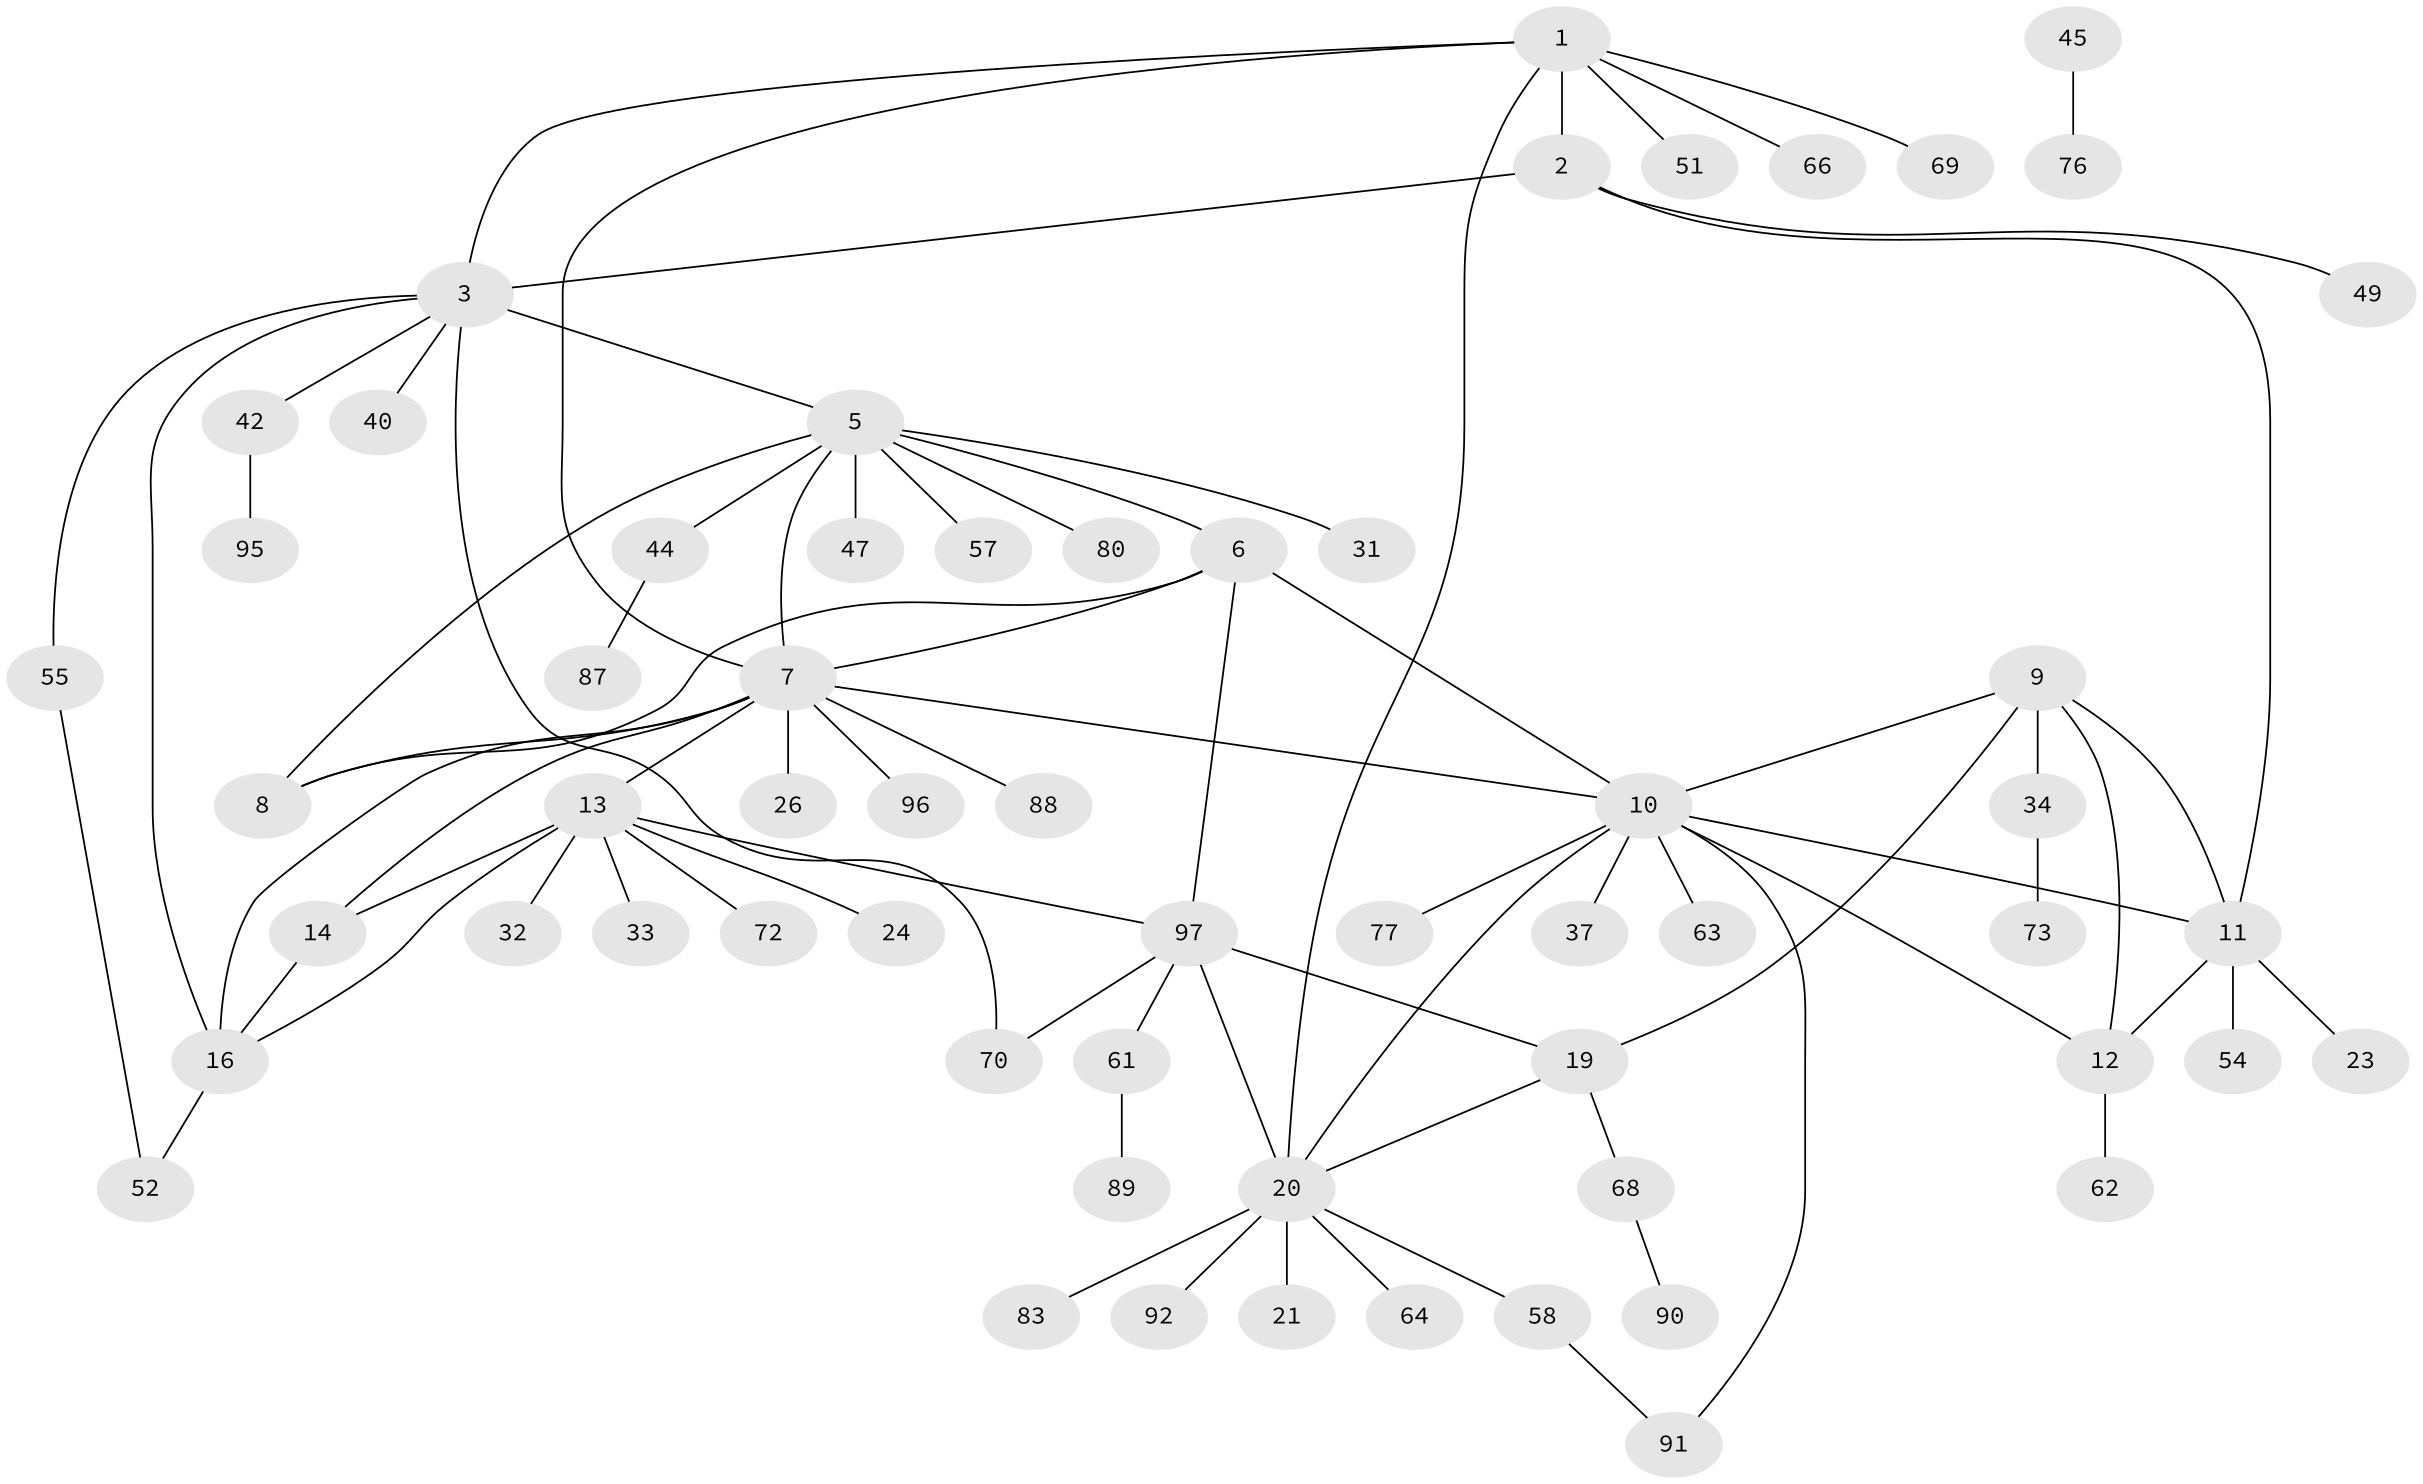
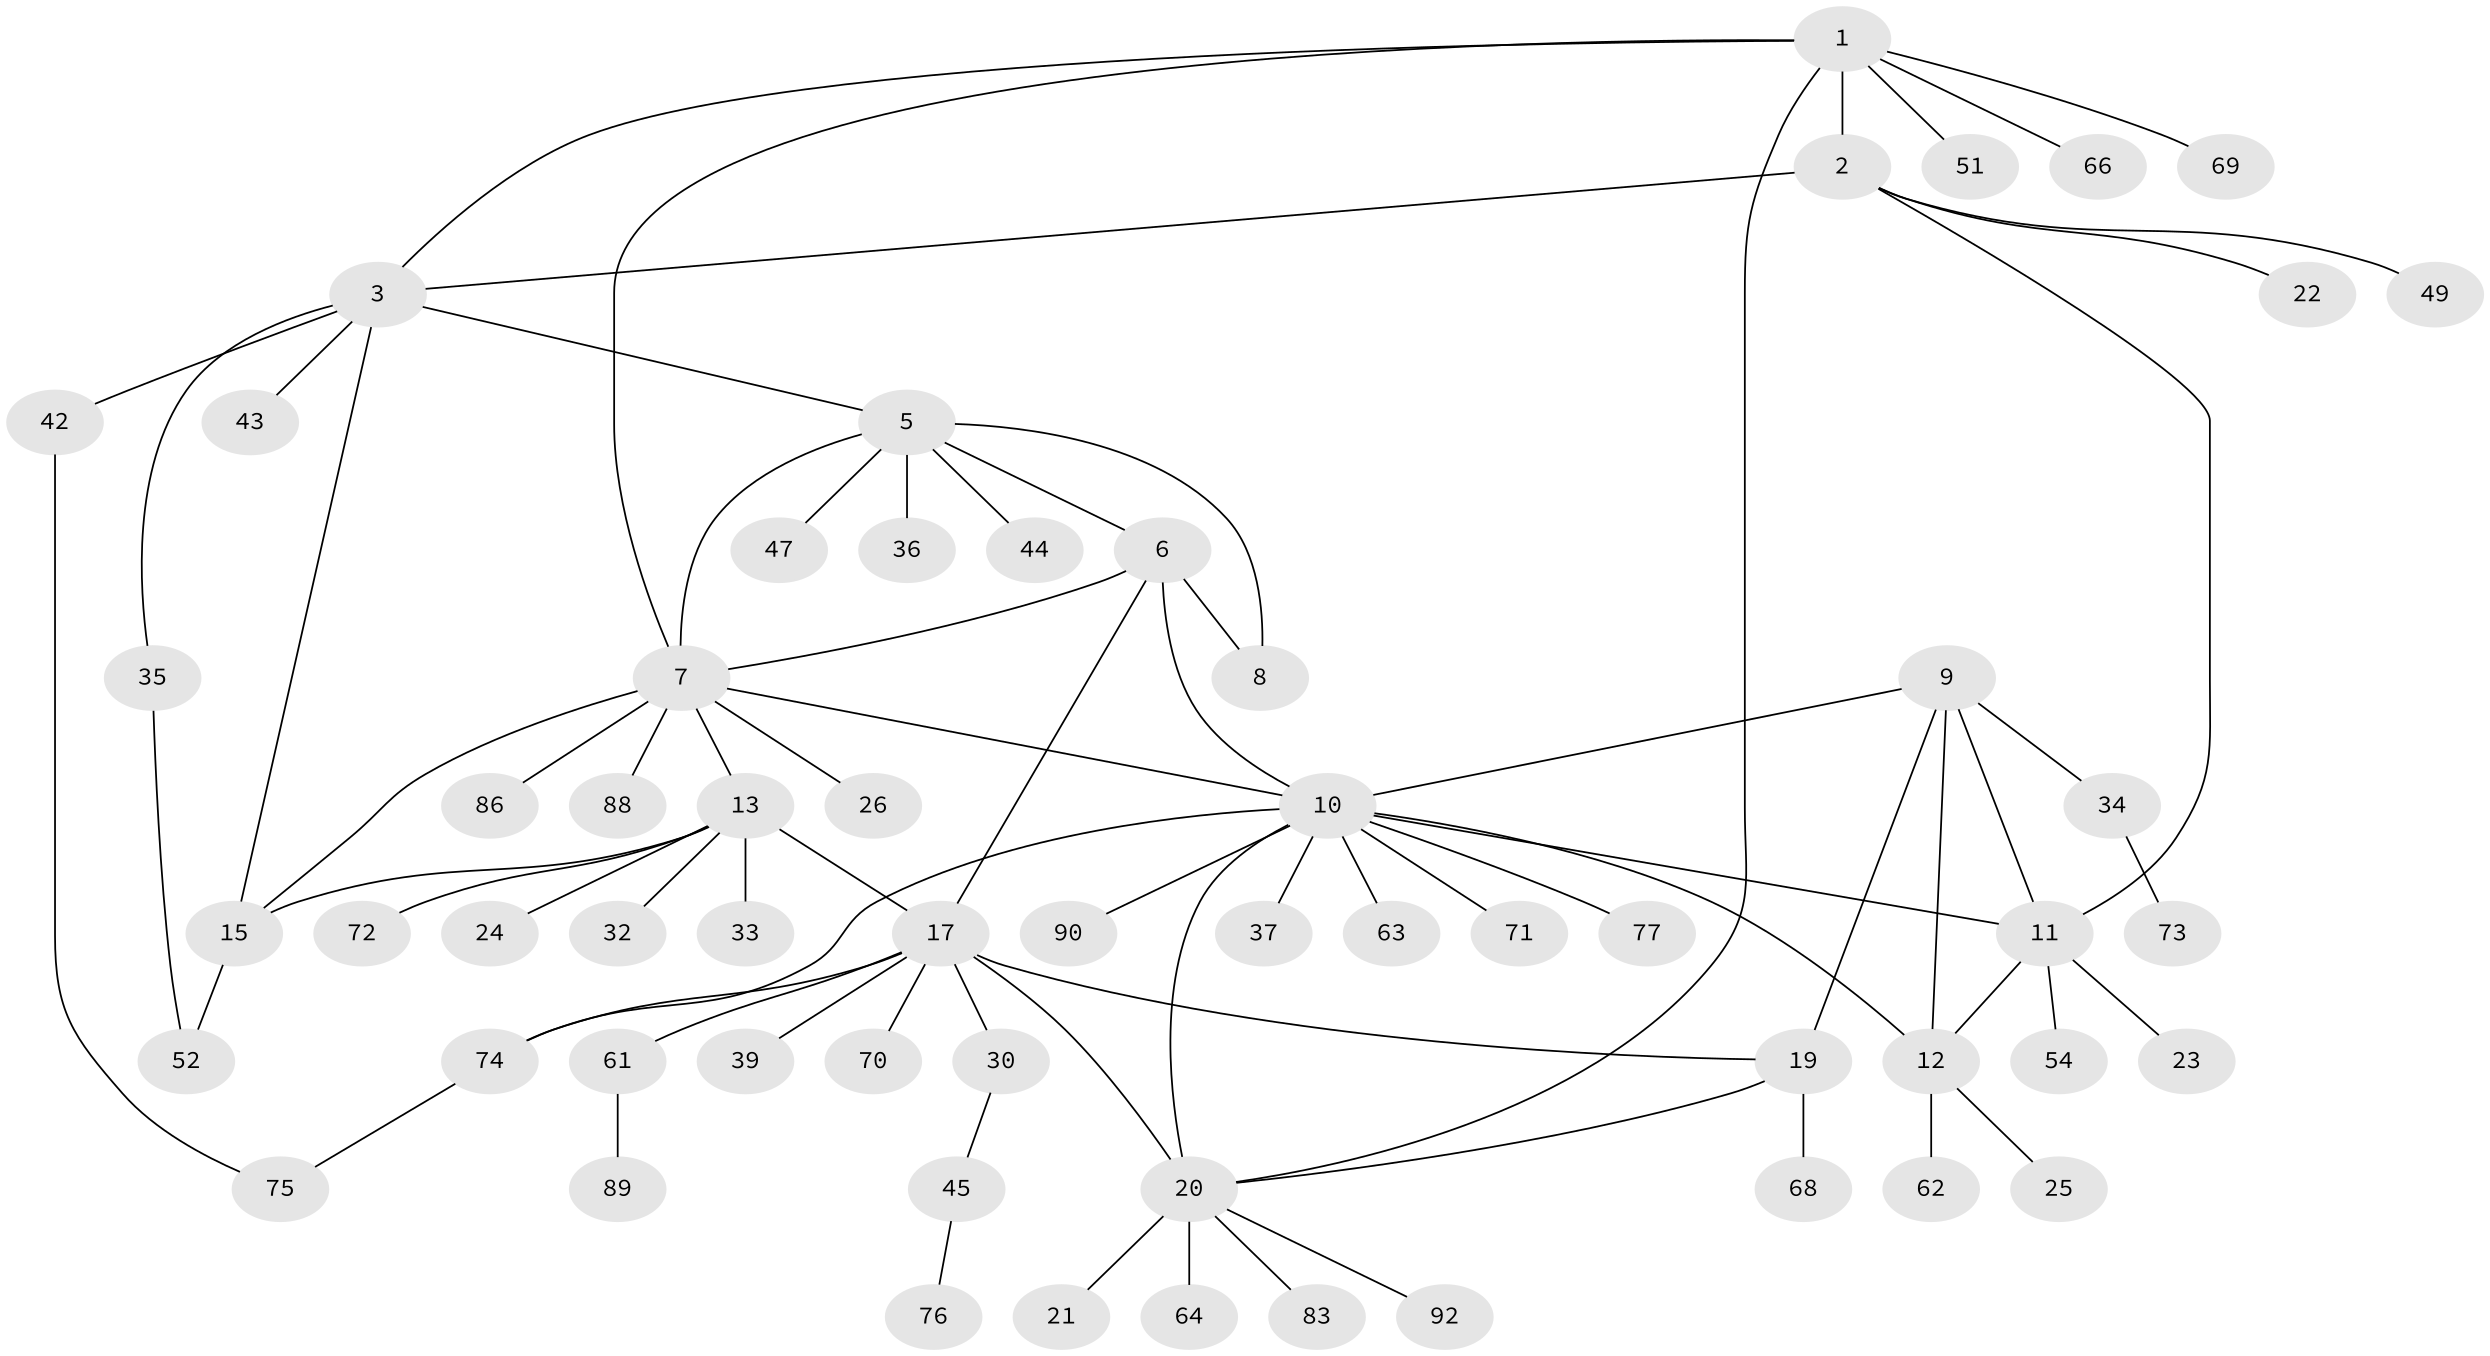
none -> (2308, 295)
(378, 422) -> (250, 422)
(250, 550) -> (280, 1189)
(983, 550) -> none
(1111, 550) -> none
(1367, 550) -> (907, 550)
(55, 678) -> (153, 678)
(593, 678) -> none
(525, 742) -> none
(629, 759) -> none
(916, 806) -> (490, 806)
(318, 934) -> none
(1189, 934) -> (941, 934)
(220, 1061) -> (234, 934)
none -> (490, 1061)
none -> (746, 1061)
none -> (1001, 1061)
none -> (2059, 1189)
(1648, 1253) -> (1198, 870)
(1542, 1317) -> none
(1674, 1445) -> (1519, 934)
